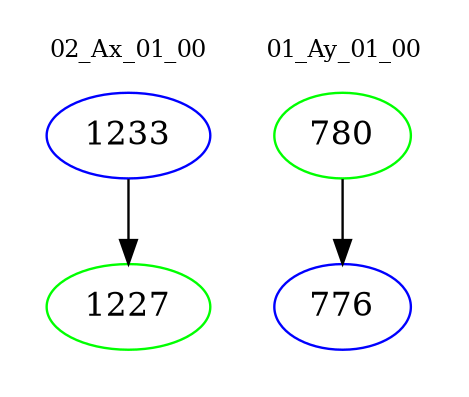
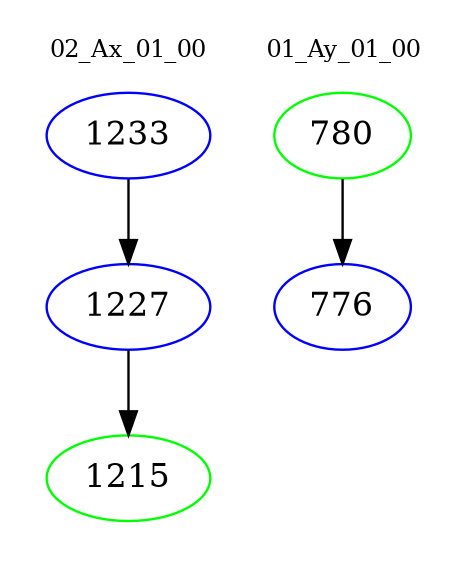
(128, 307) -> (128, 307)
none -> (128, 478)
